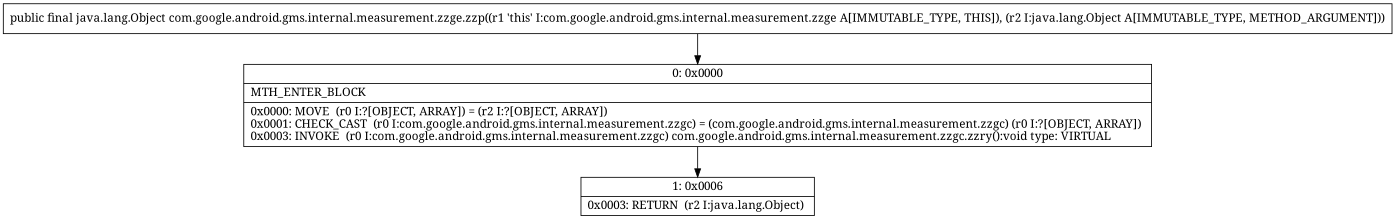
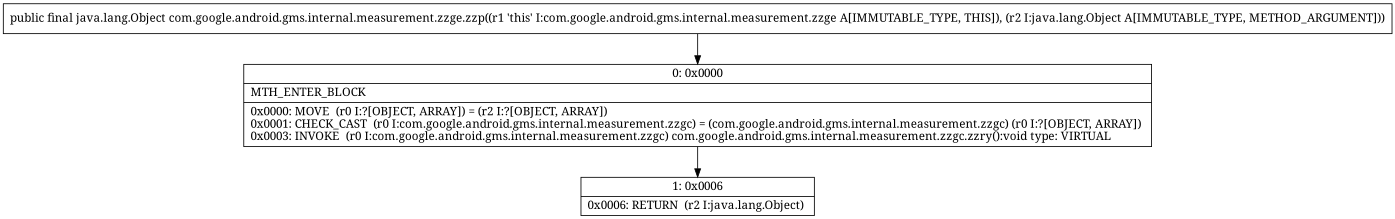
(698, 206) -> (698, 206)
